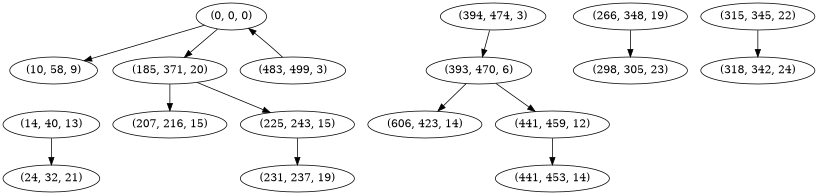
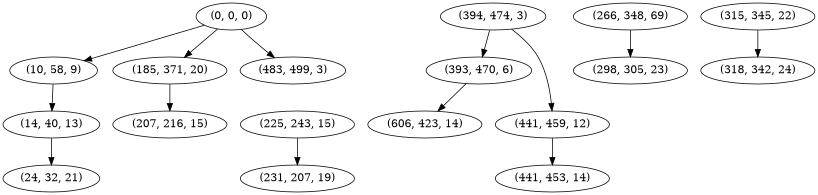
(630, 16) -> (630, 16)
(269, 45) -> (255, 42)
none -> (53, 94)
(512, 95) -> (540, 61)
(230, 96) -> none
(297, 178) -> (297, 178)
